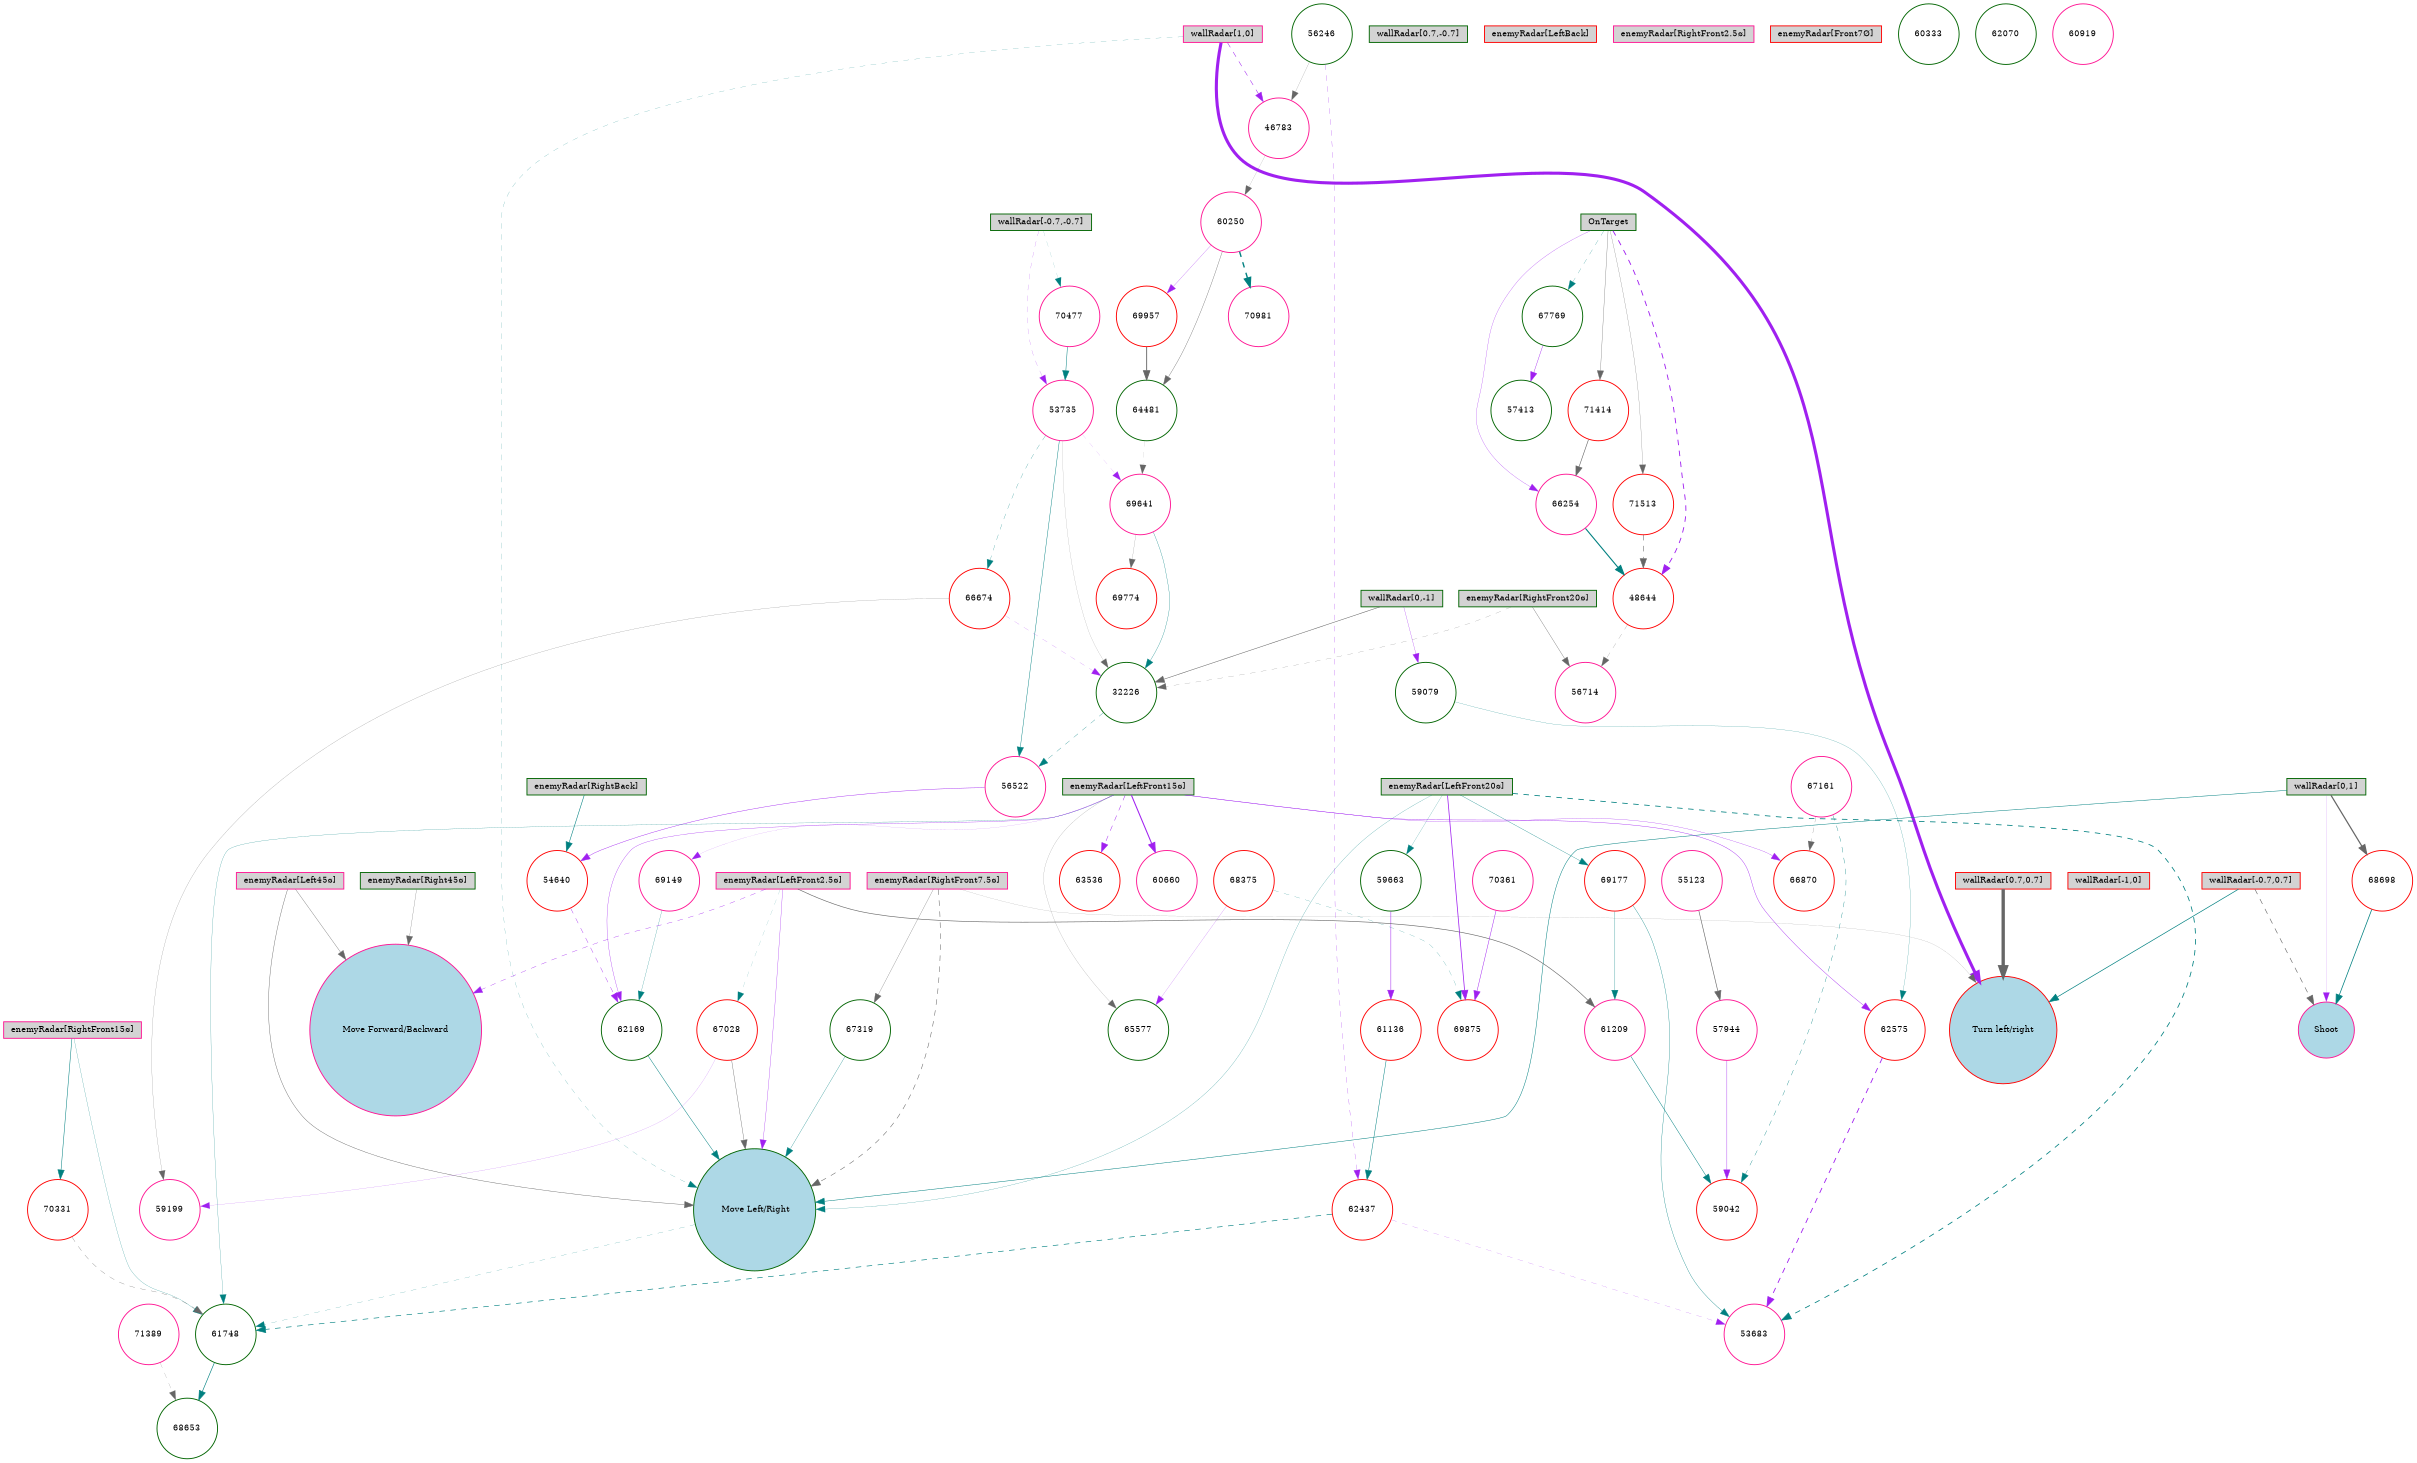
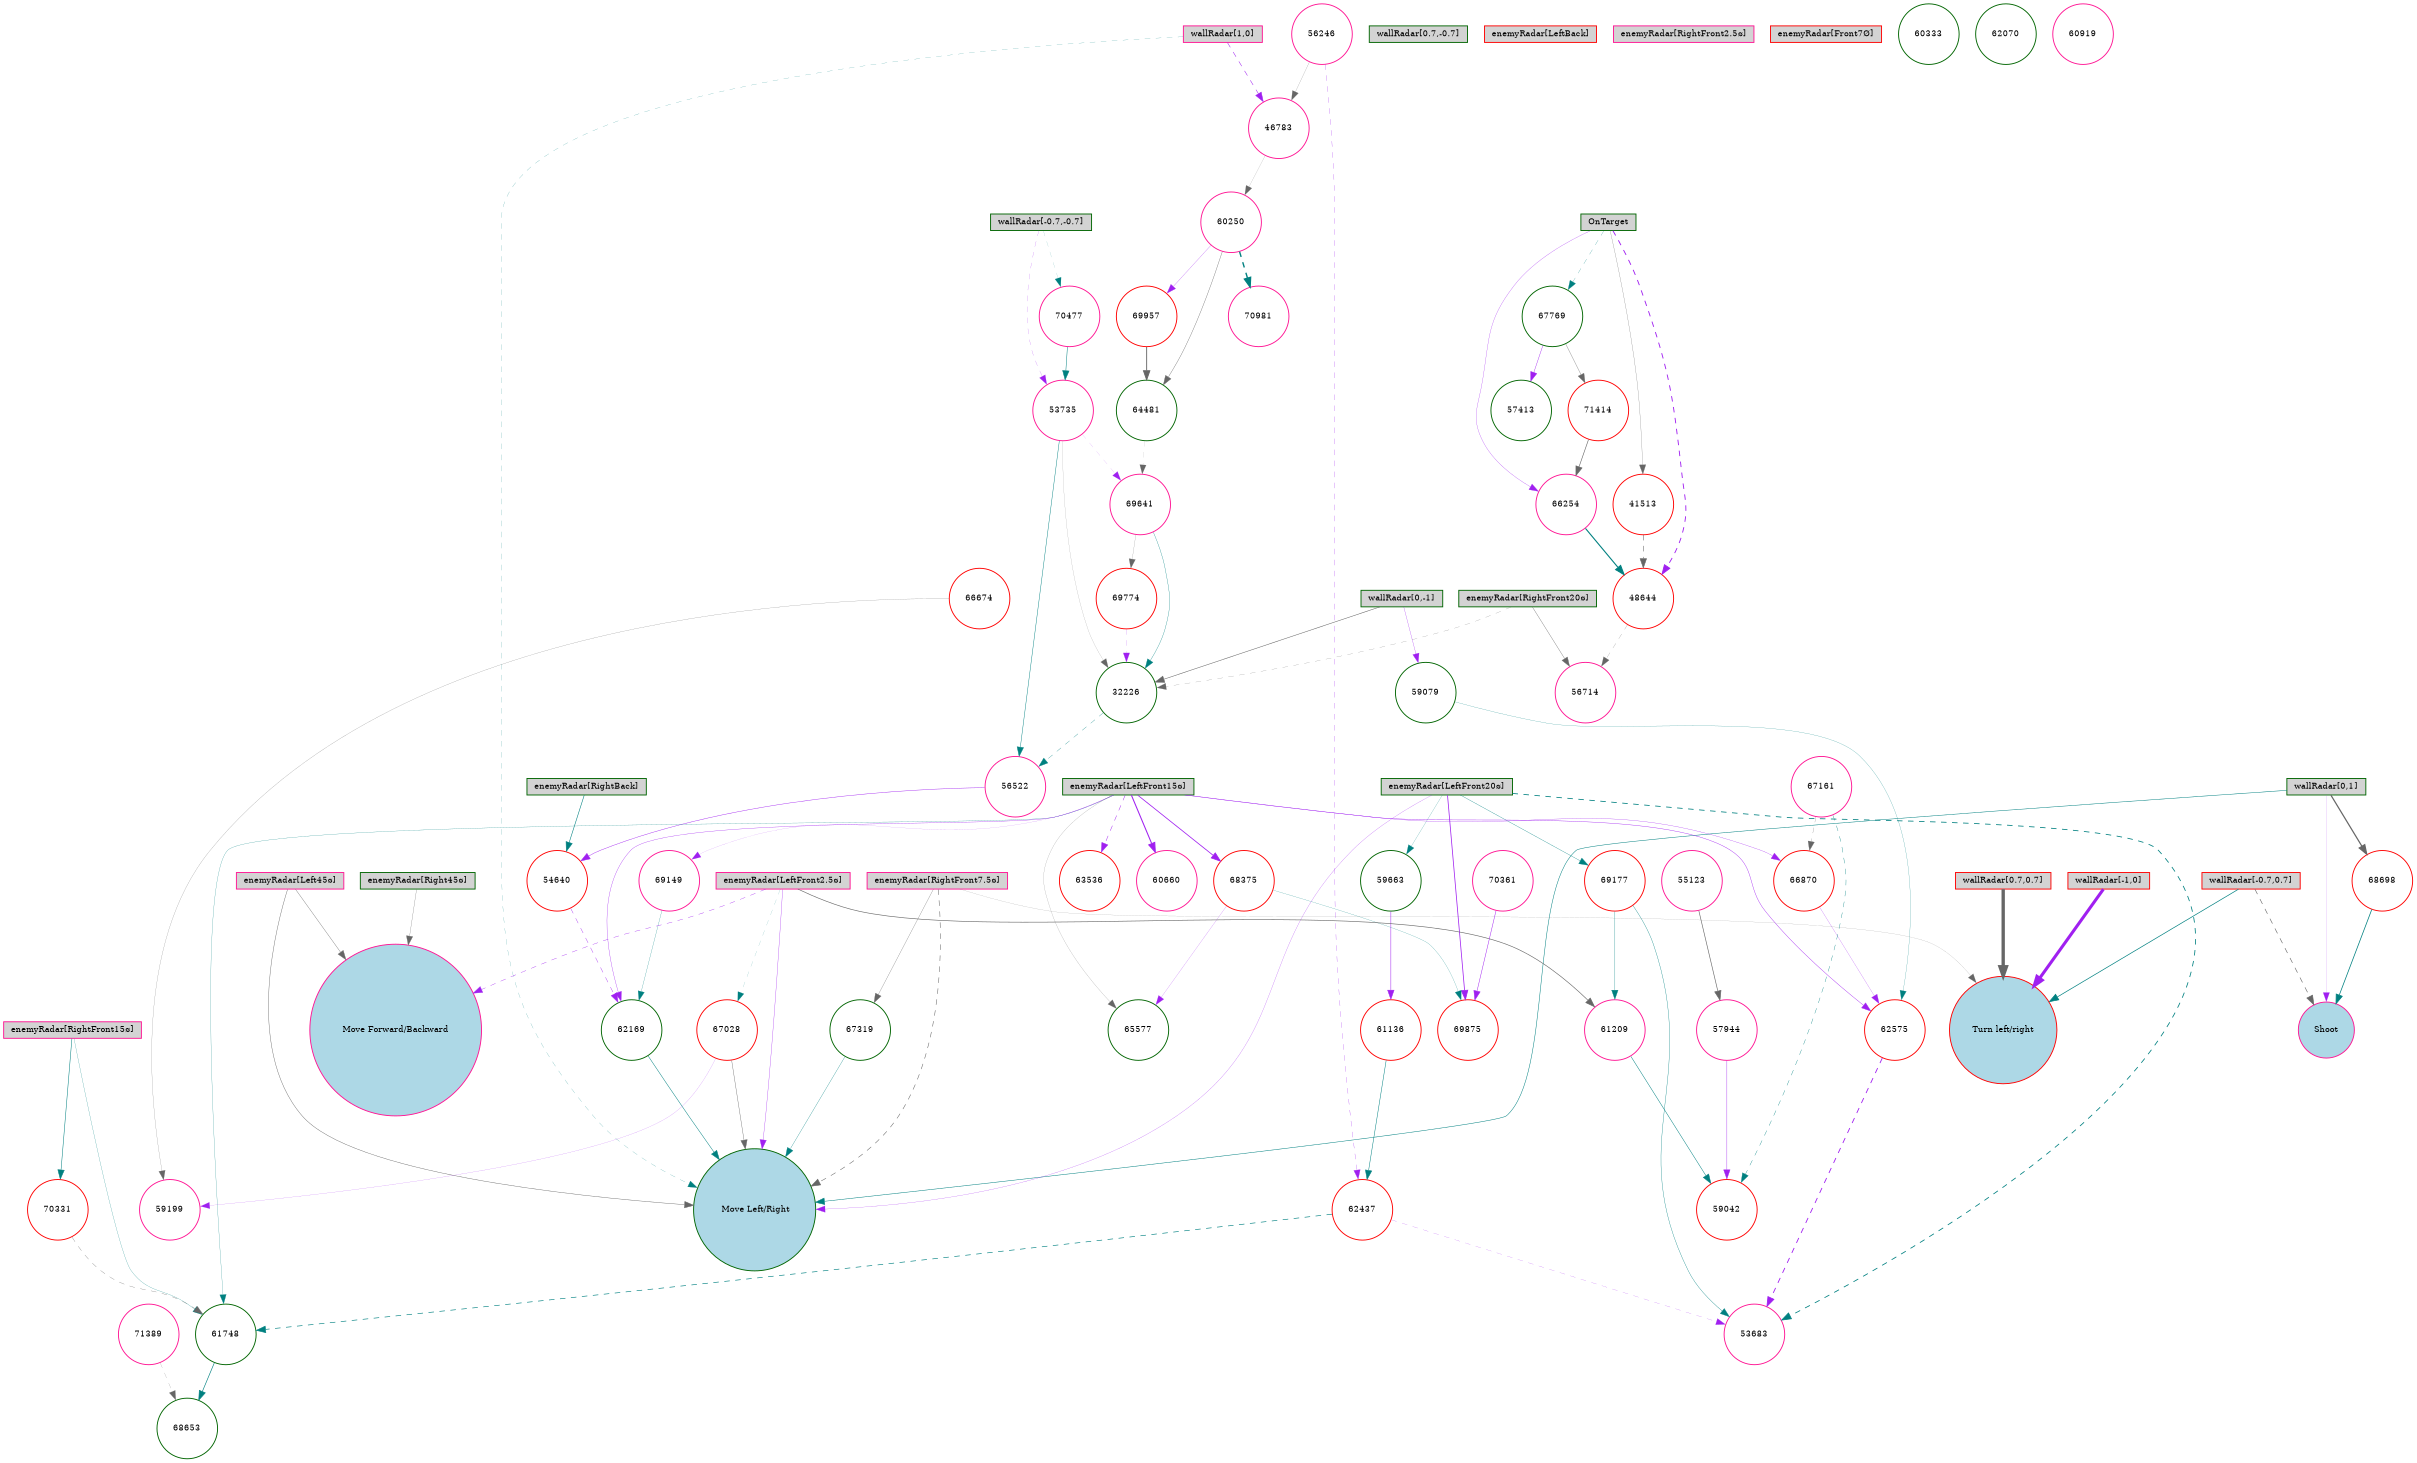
(1322, 34) -> (1322, 34)
(1604, 301) -> (1573, 359)
(1761, 309) -> (2072, 934)
(1013, 496) -> none
(1643, 504) -> (1643, 504)
(1049, 643) -> (1126, 641)
none -> (1175, 825)
(1405, 933) -> (1405, 933)
none -> (1847, 951)
(1197, 1099) -> (1197, 1099)
(480, 1274) -> none
